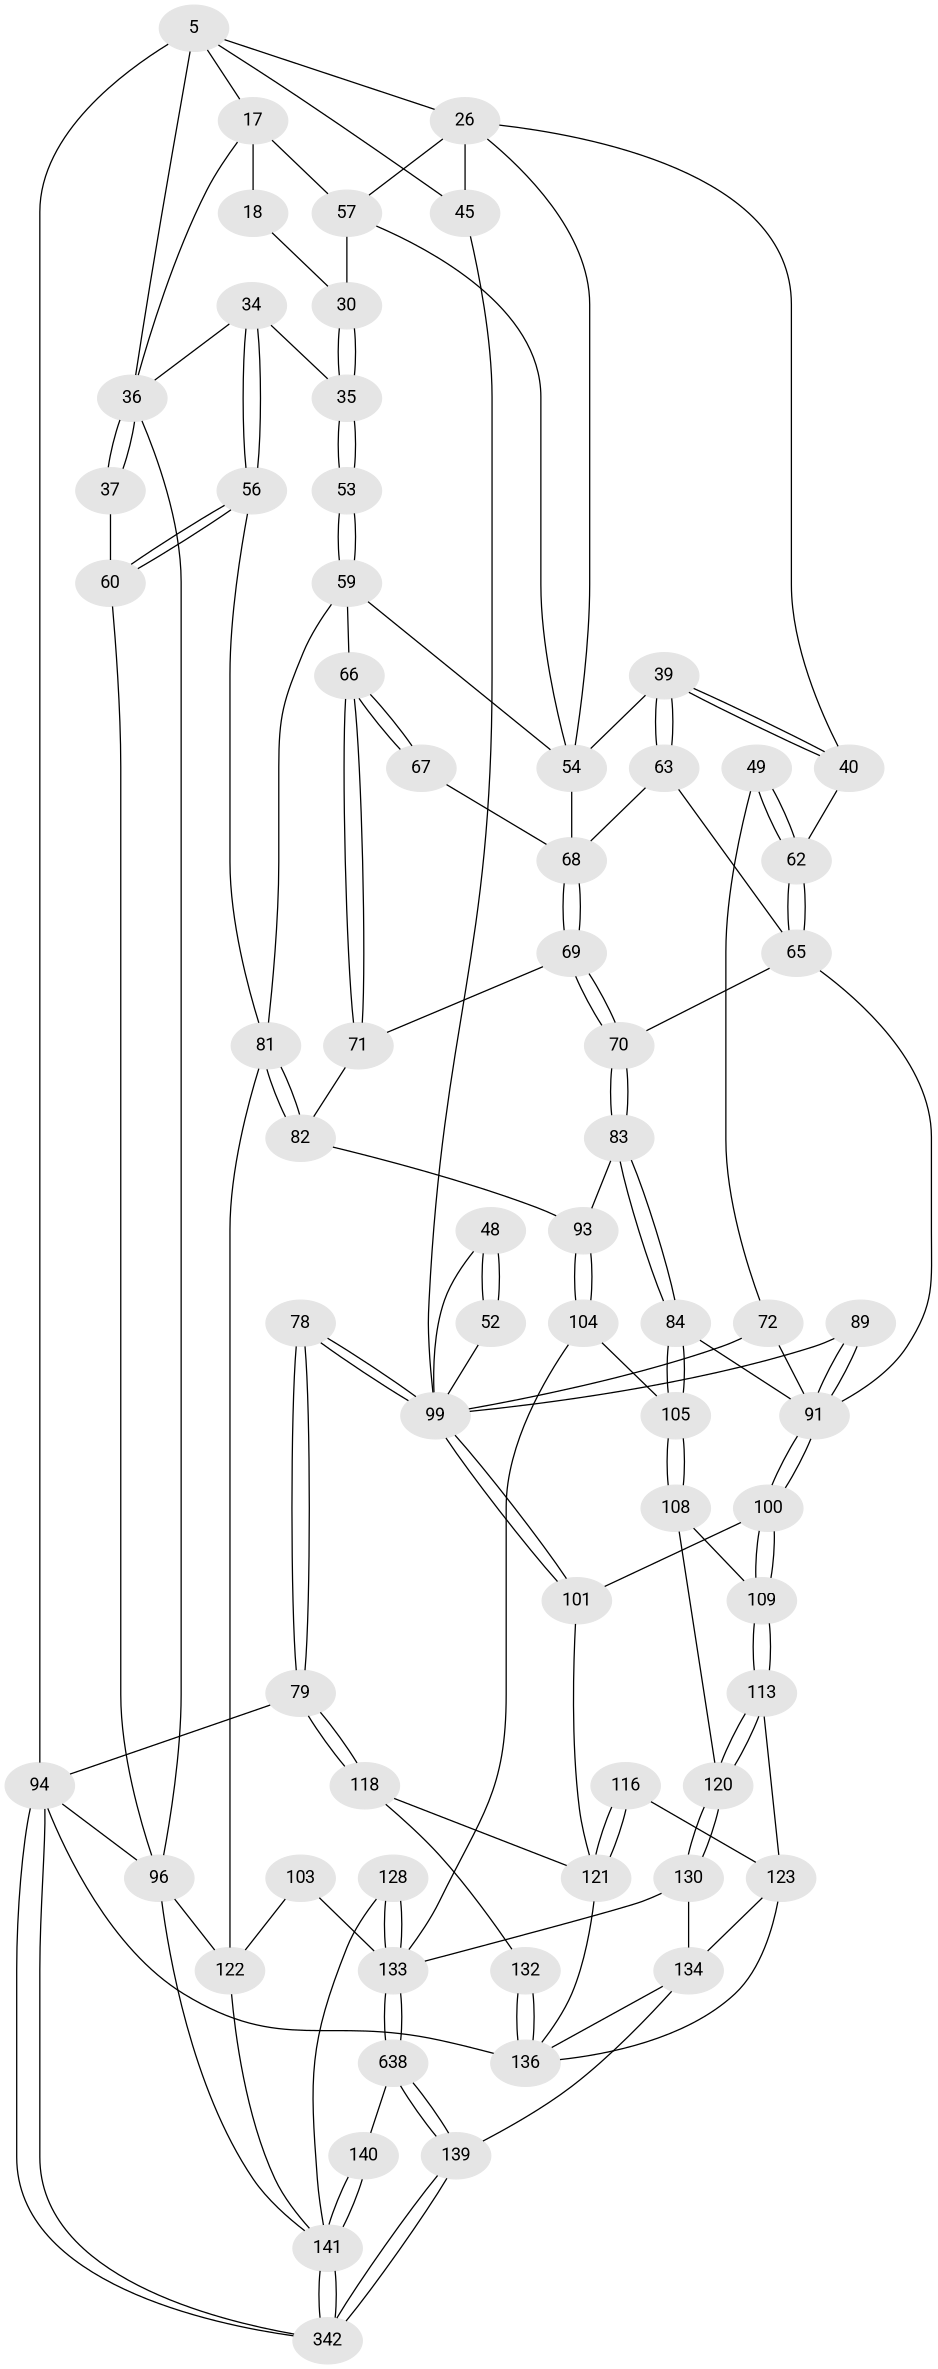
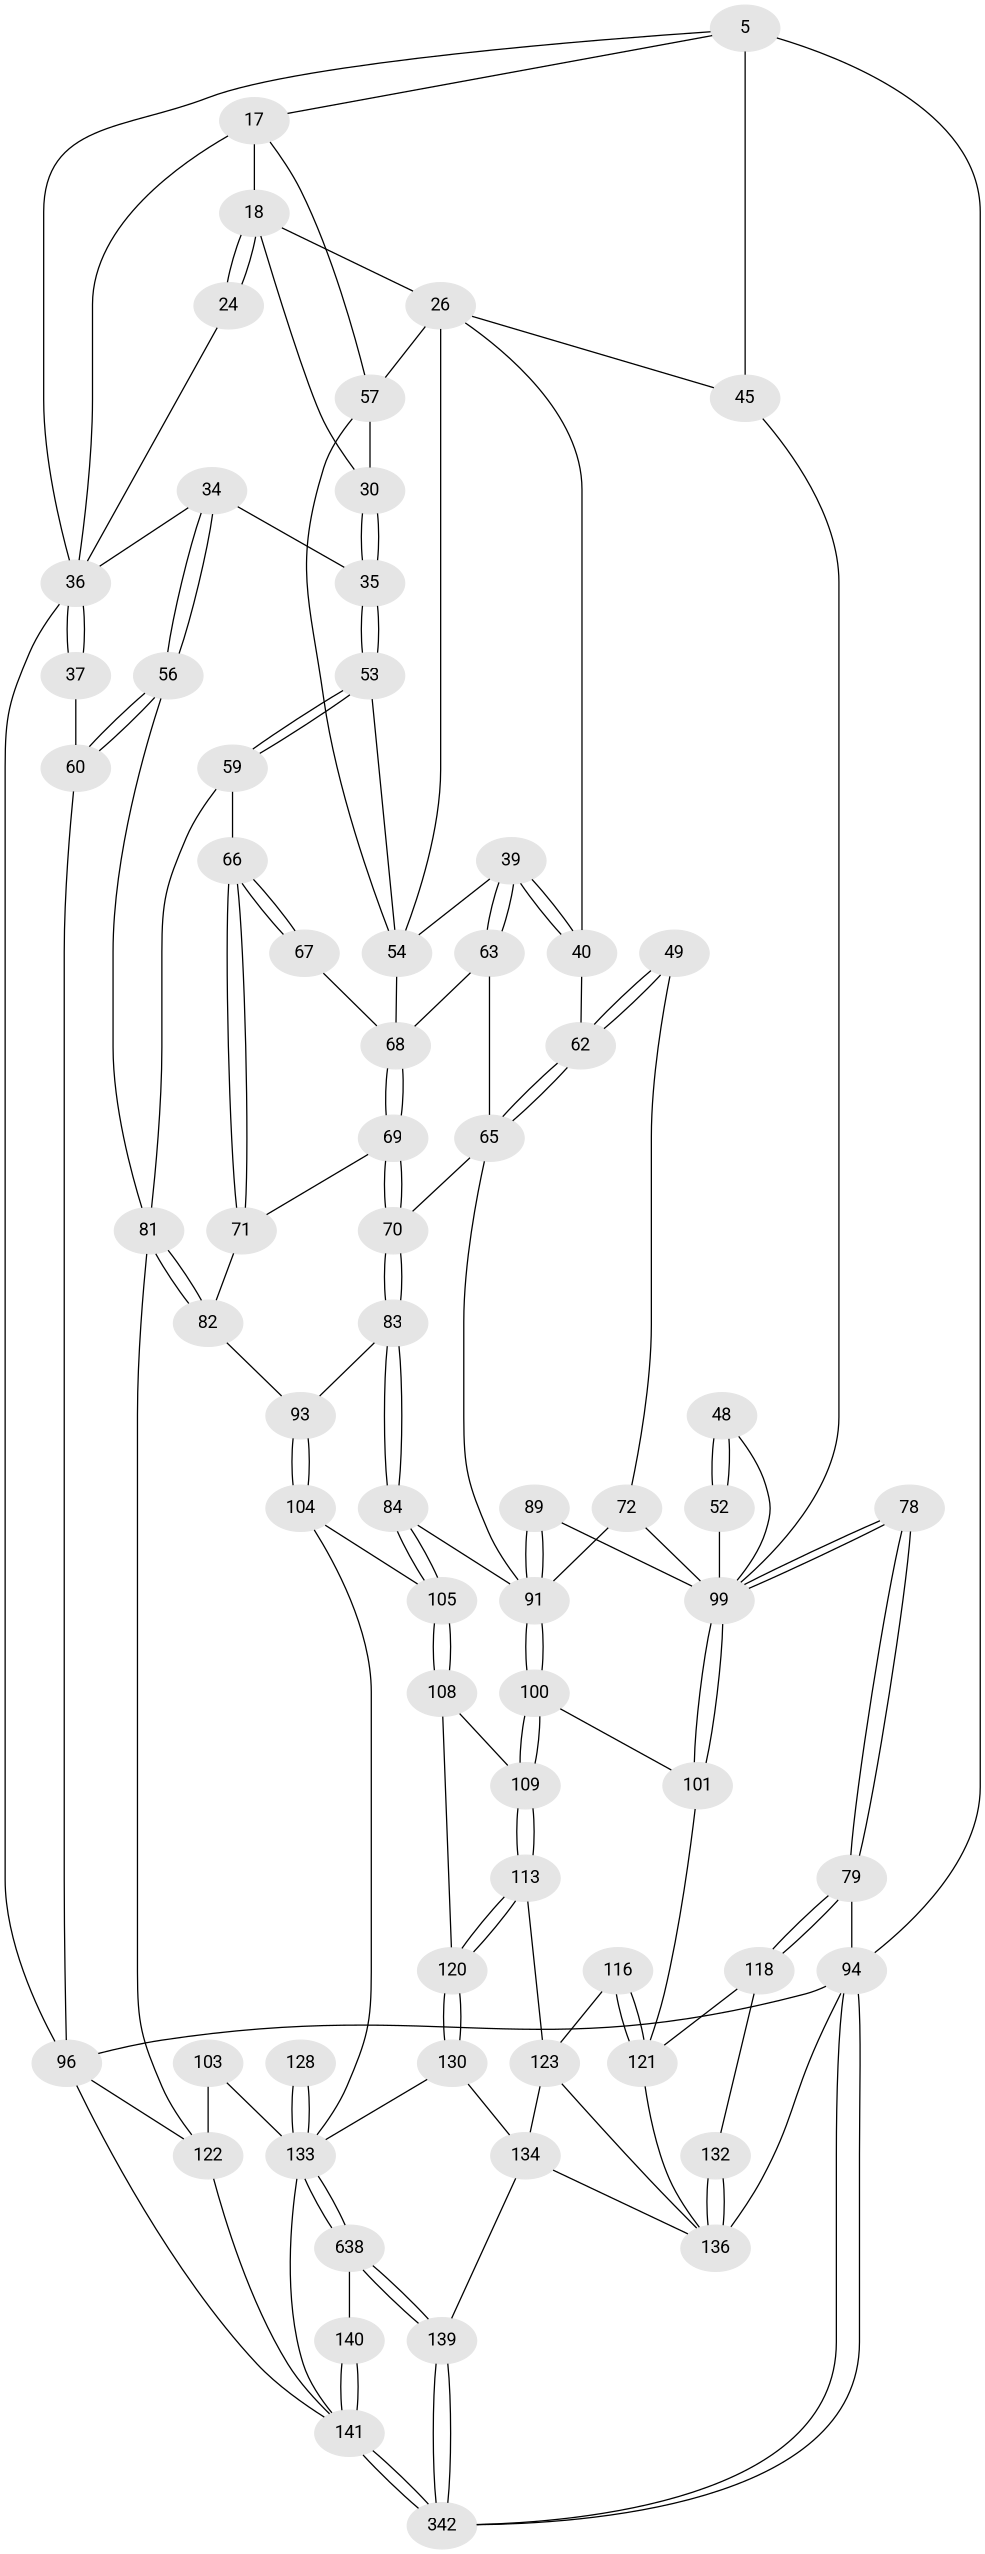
(330, 75) -> (347, 259)
none -> (229, 306)
(459, 676) -> (383, 815)
(316, 2056) -> (292, 2300)
